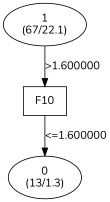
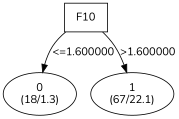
(45, 62) -> (115, 47)
(45, 177) -> (40, 94)
